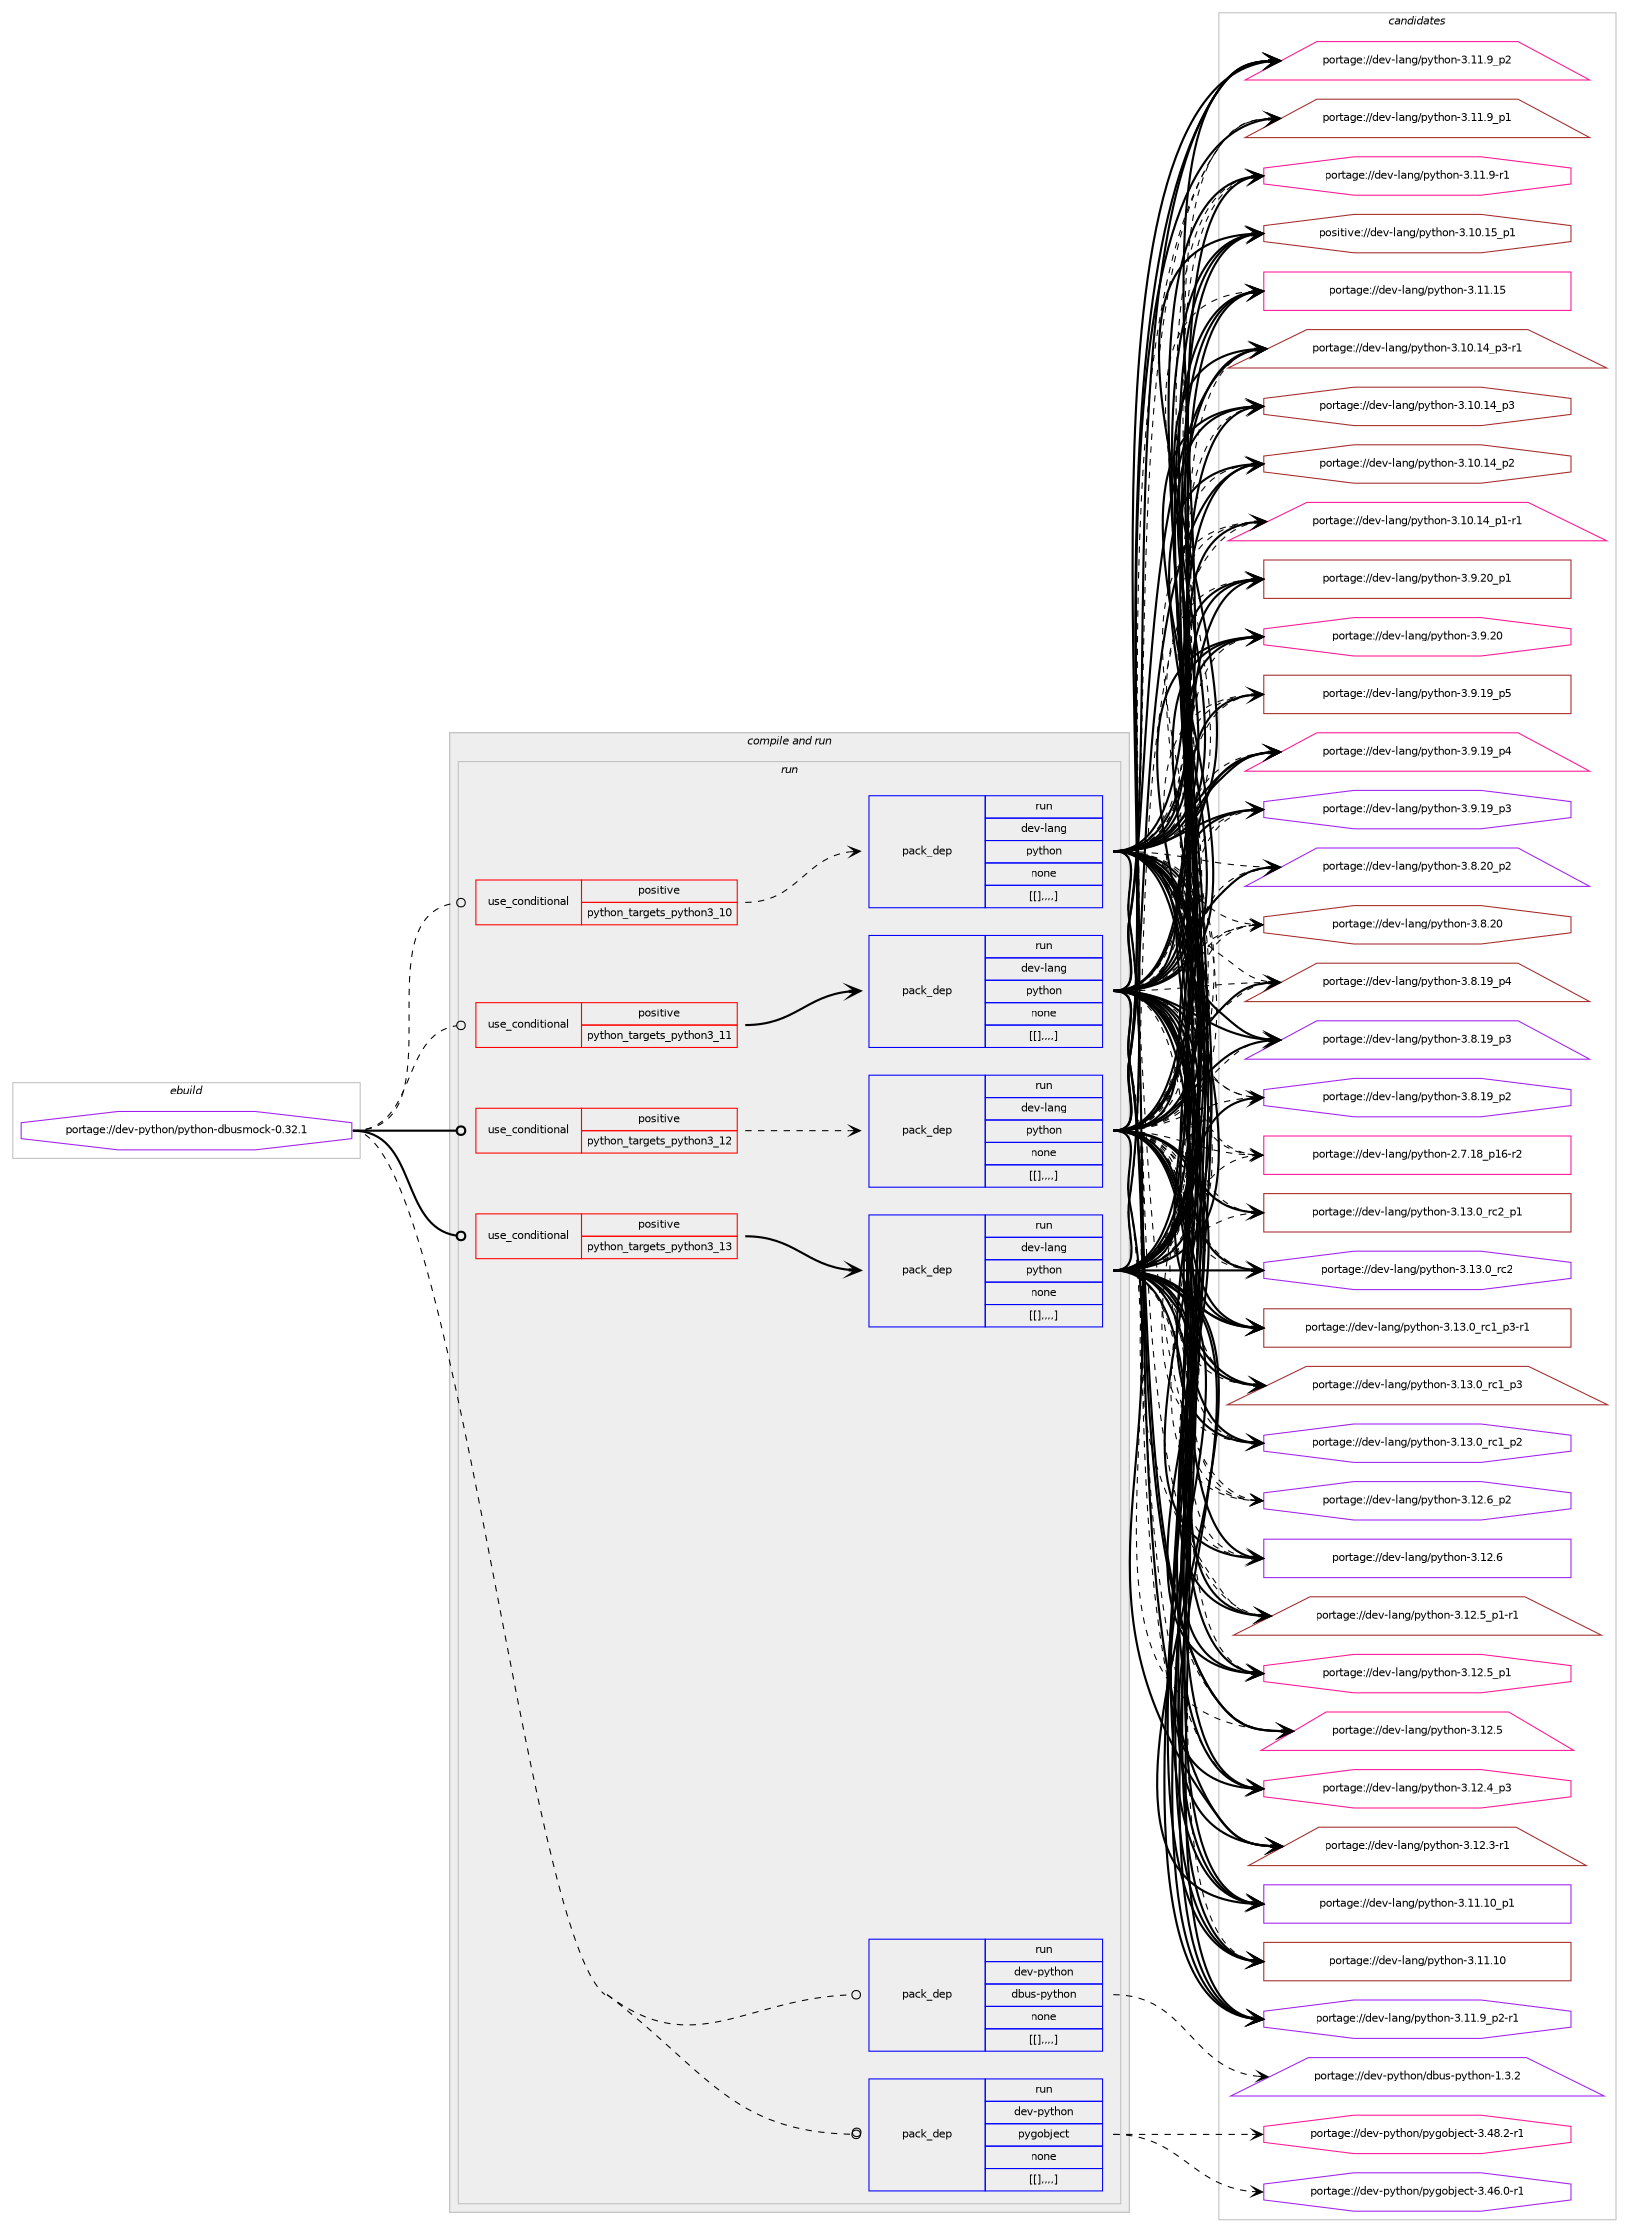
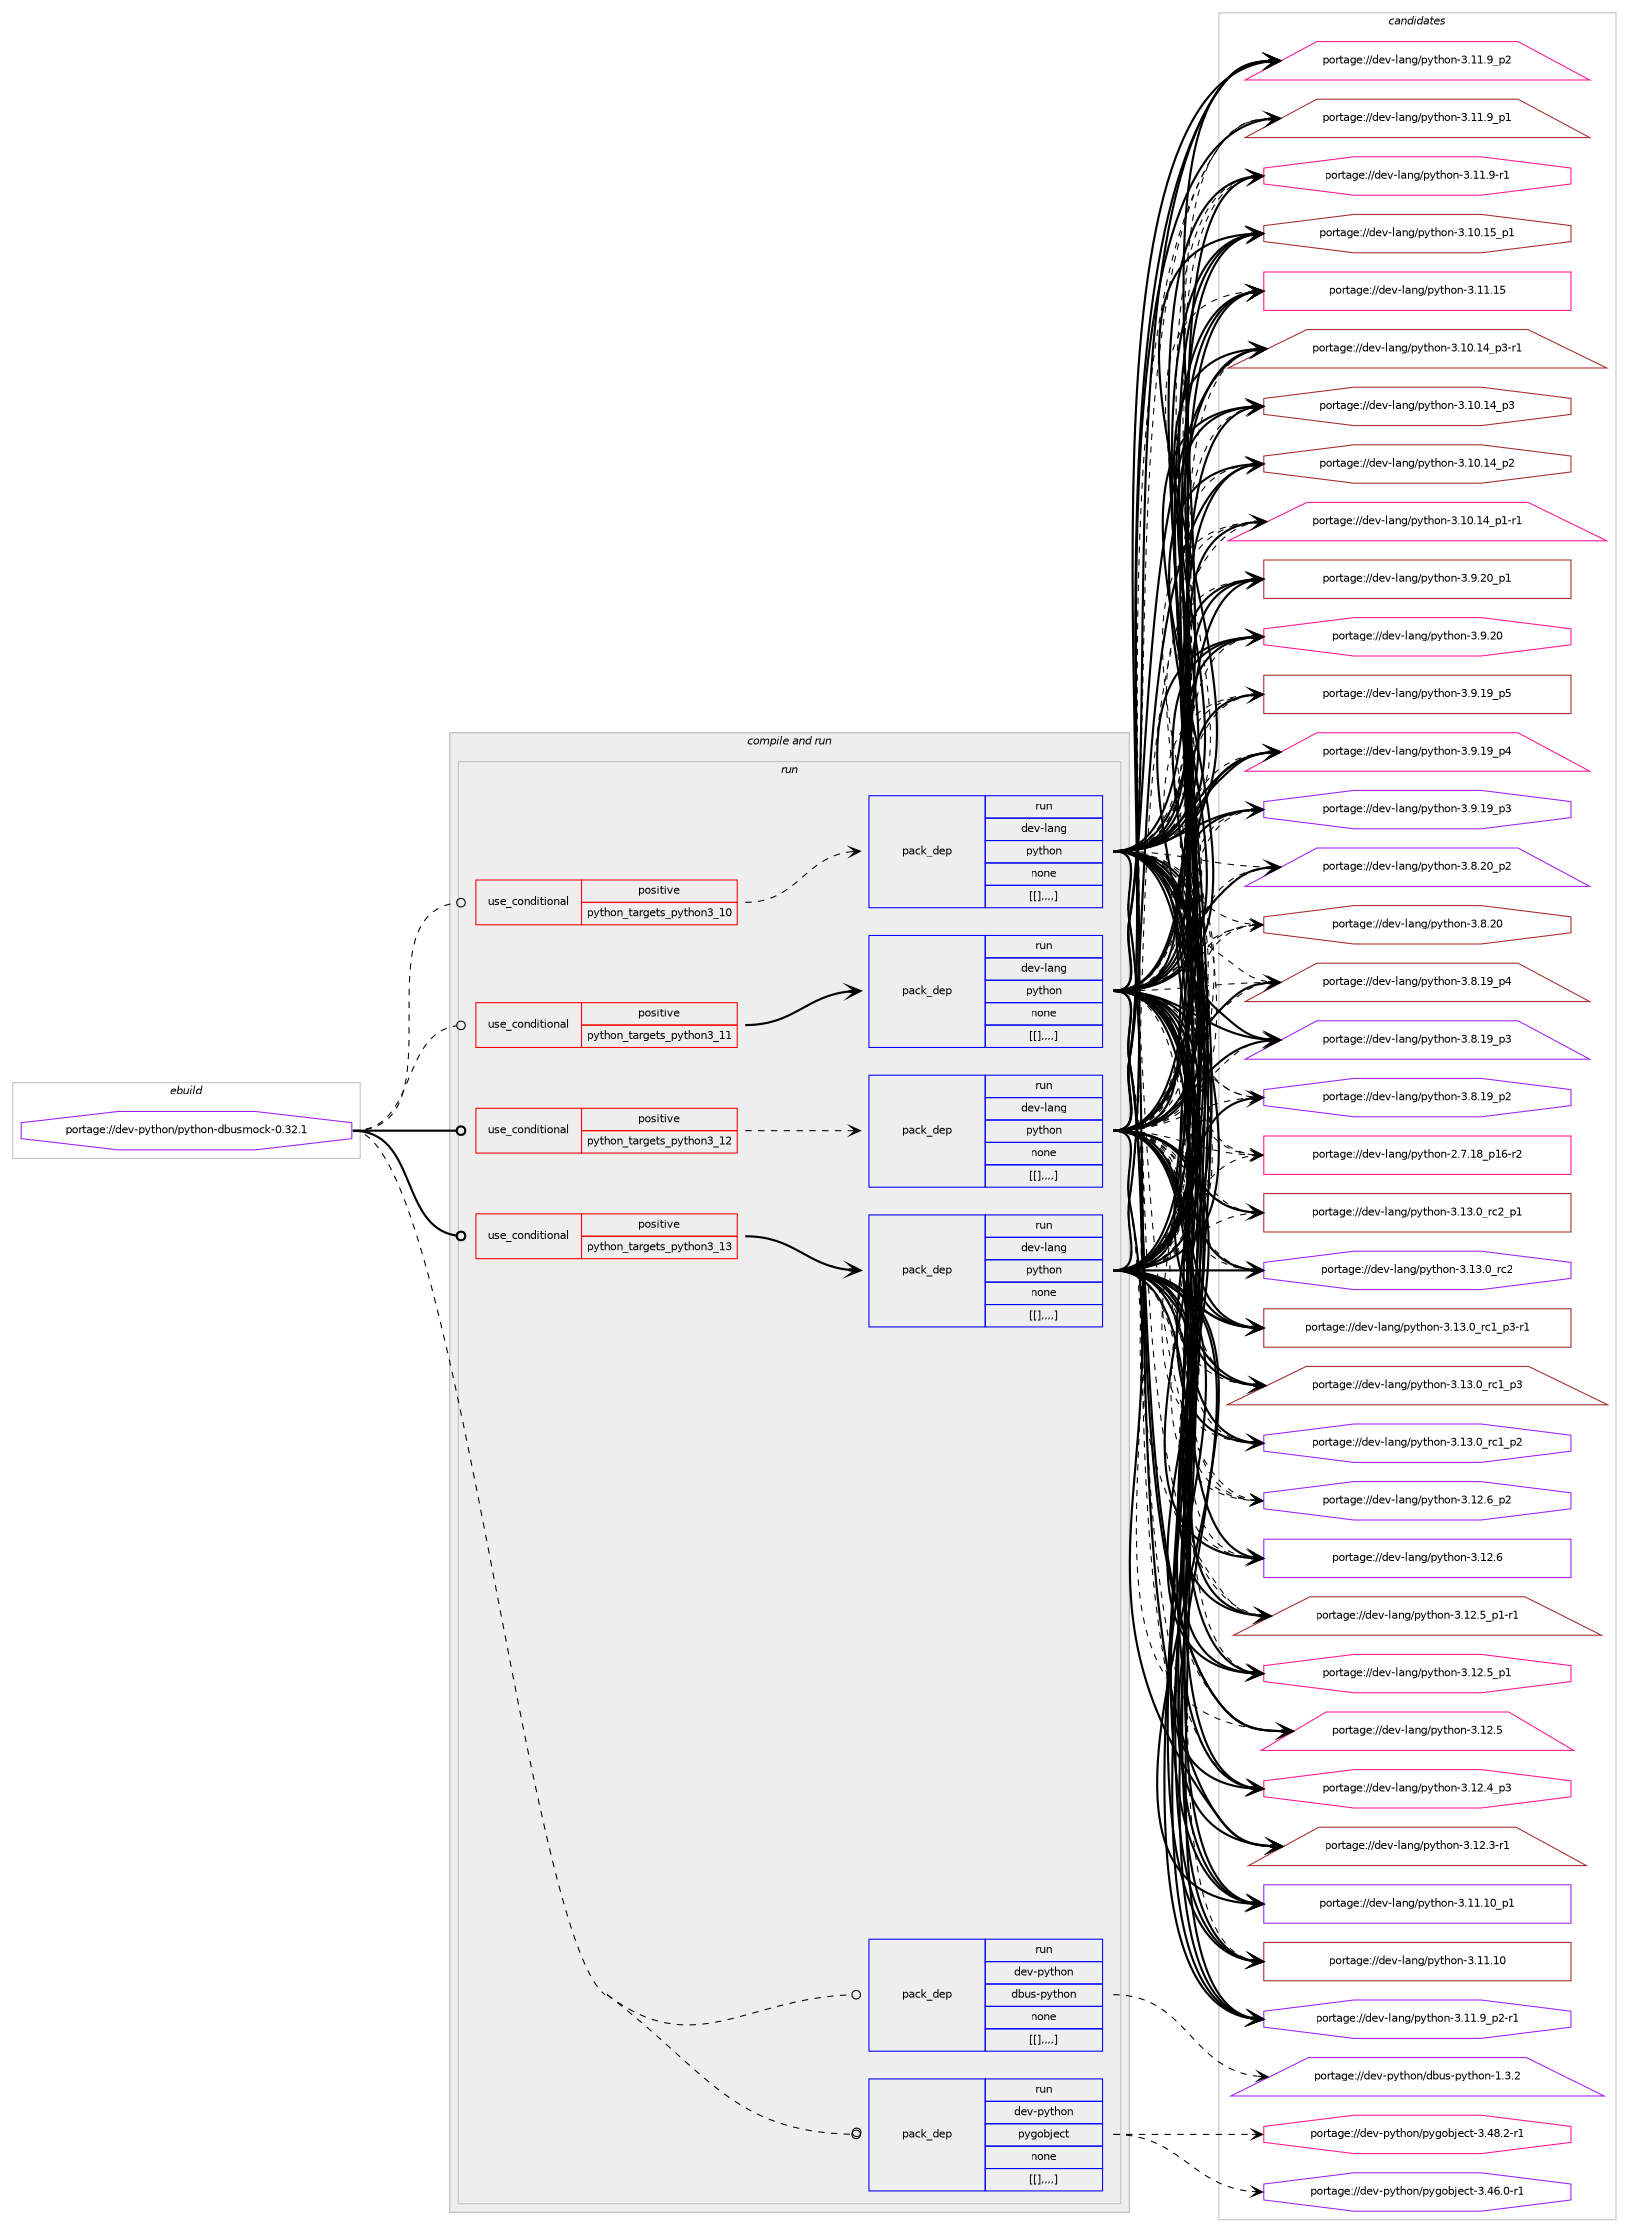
(1417, 234) -> (1417, 234)
